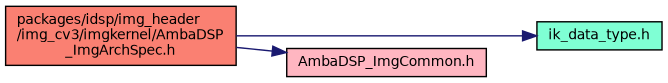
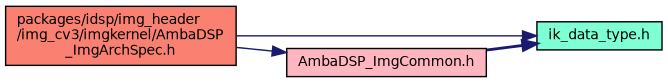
none -> (505, 48)
